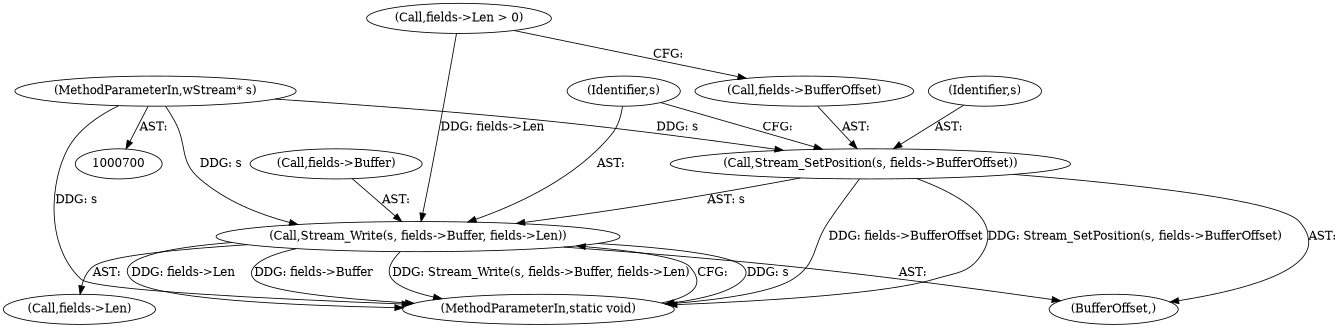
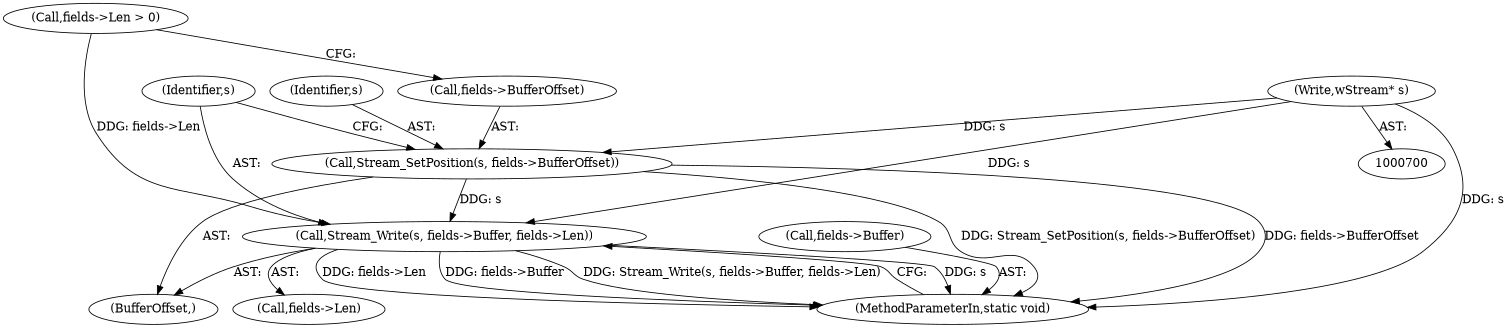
(156, 91) -> (1352, 91)
(374, 197) -> (962, 258)
(727, 200) -> (481, 200)
